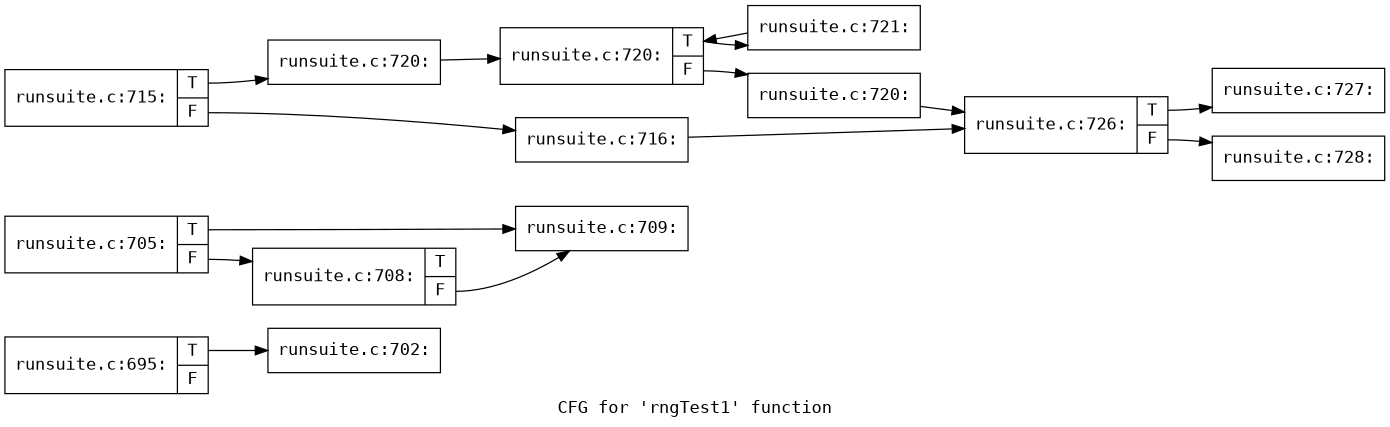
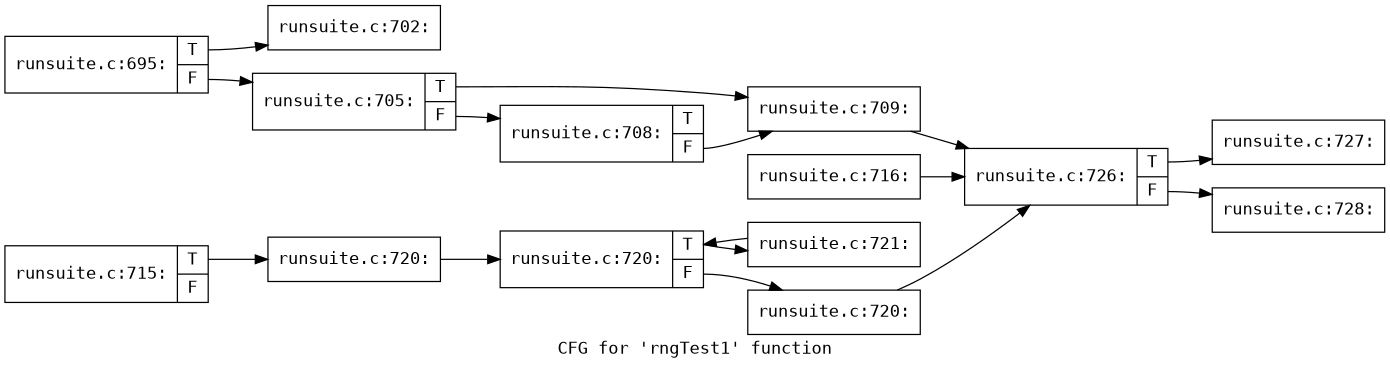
none -> (224, 80)
(356, 118) -> none
none -> (934, 138)
